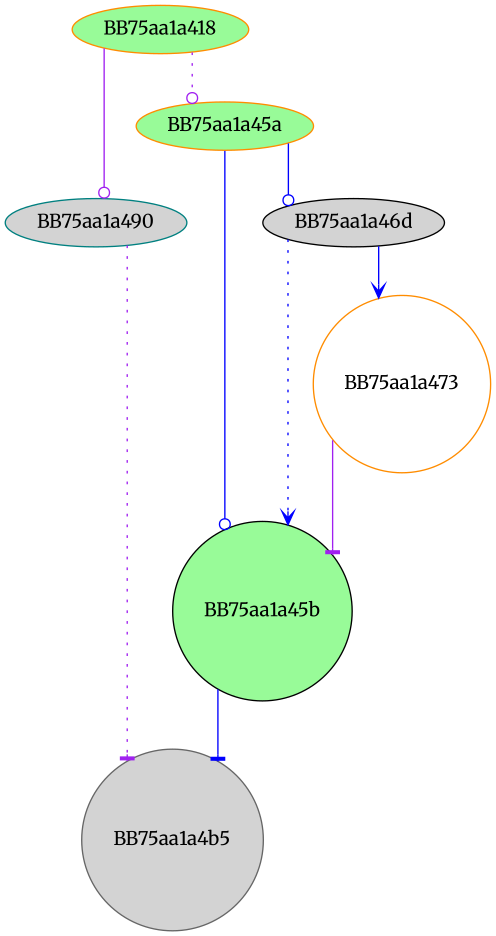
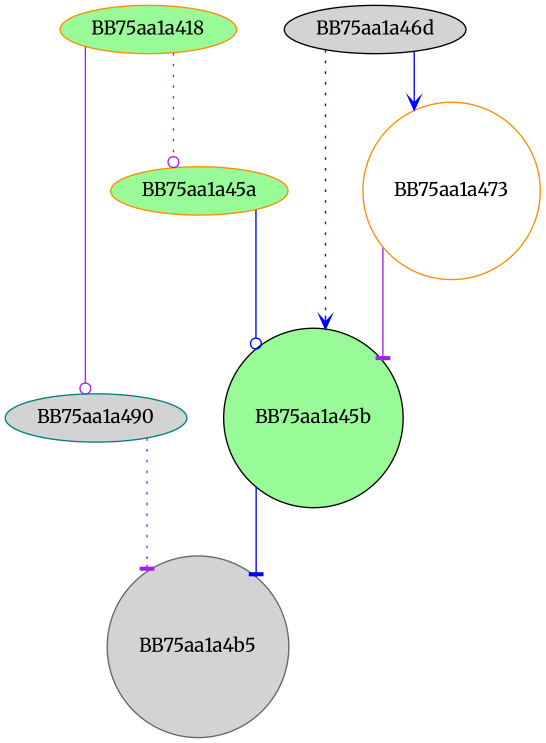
(288, 169) -> none
